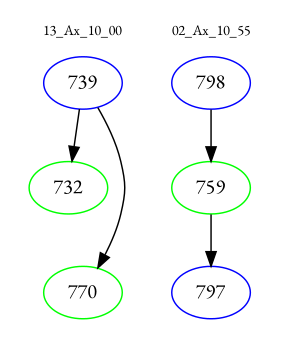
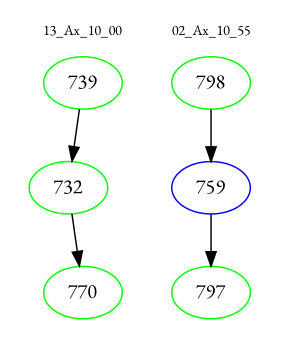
(83, 83) -> (83, 83)
(211, 83) -> (211, 83)
(124, 180) -> (75, 233)
(211, 188) -> (211, 188)
(211, 293) -> (211, 293)
